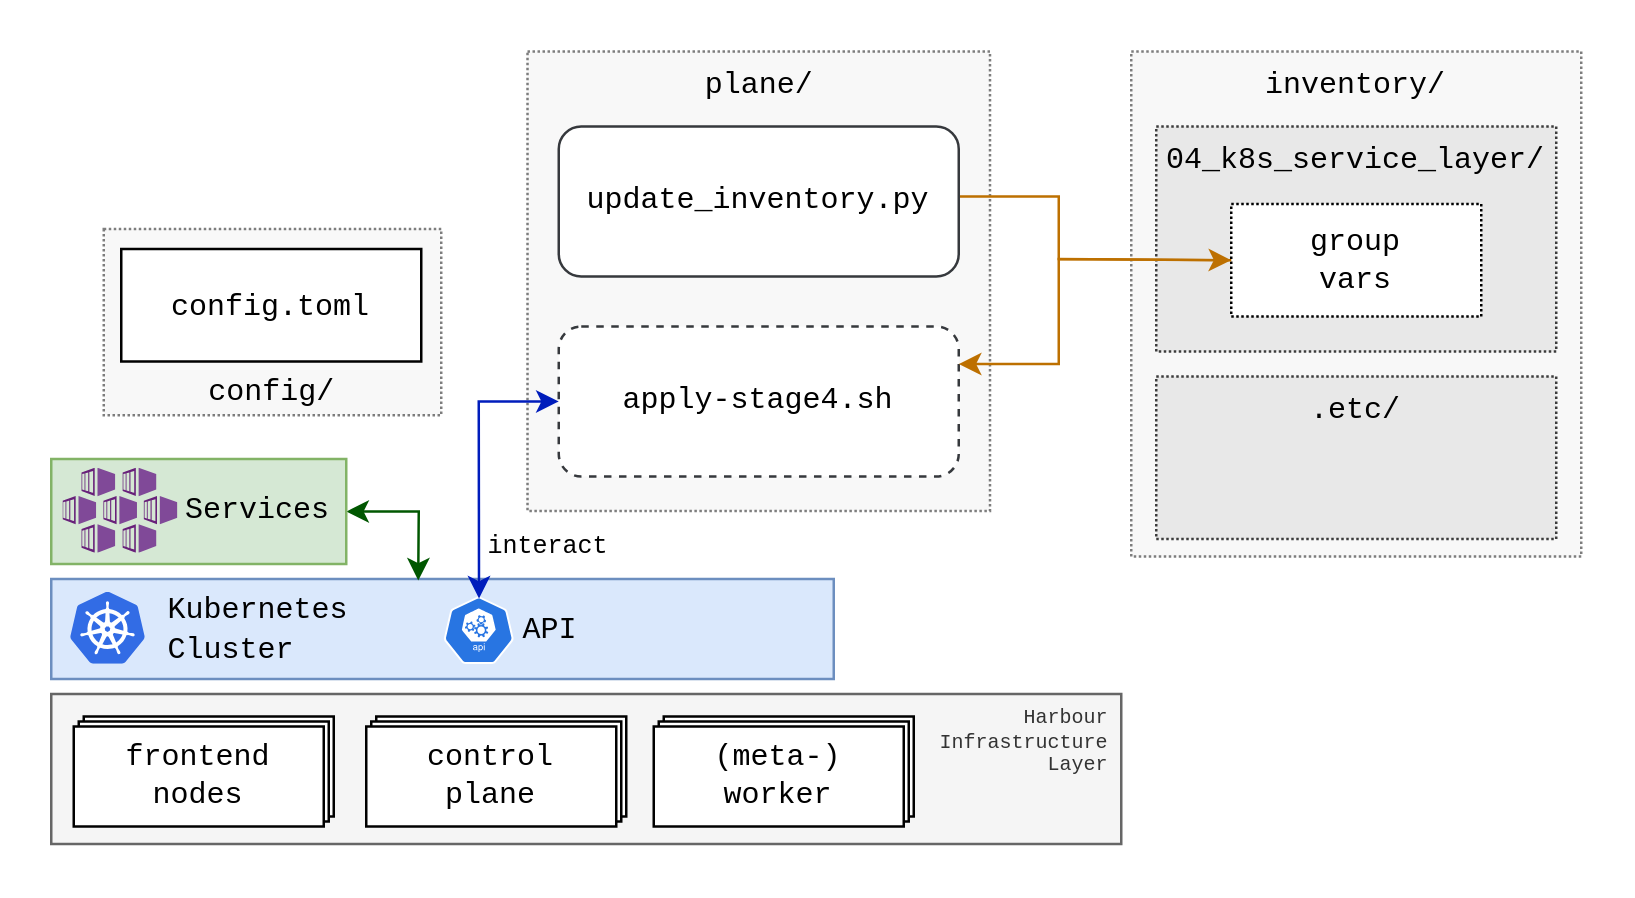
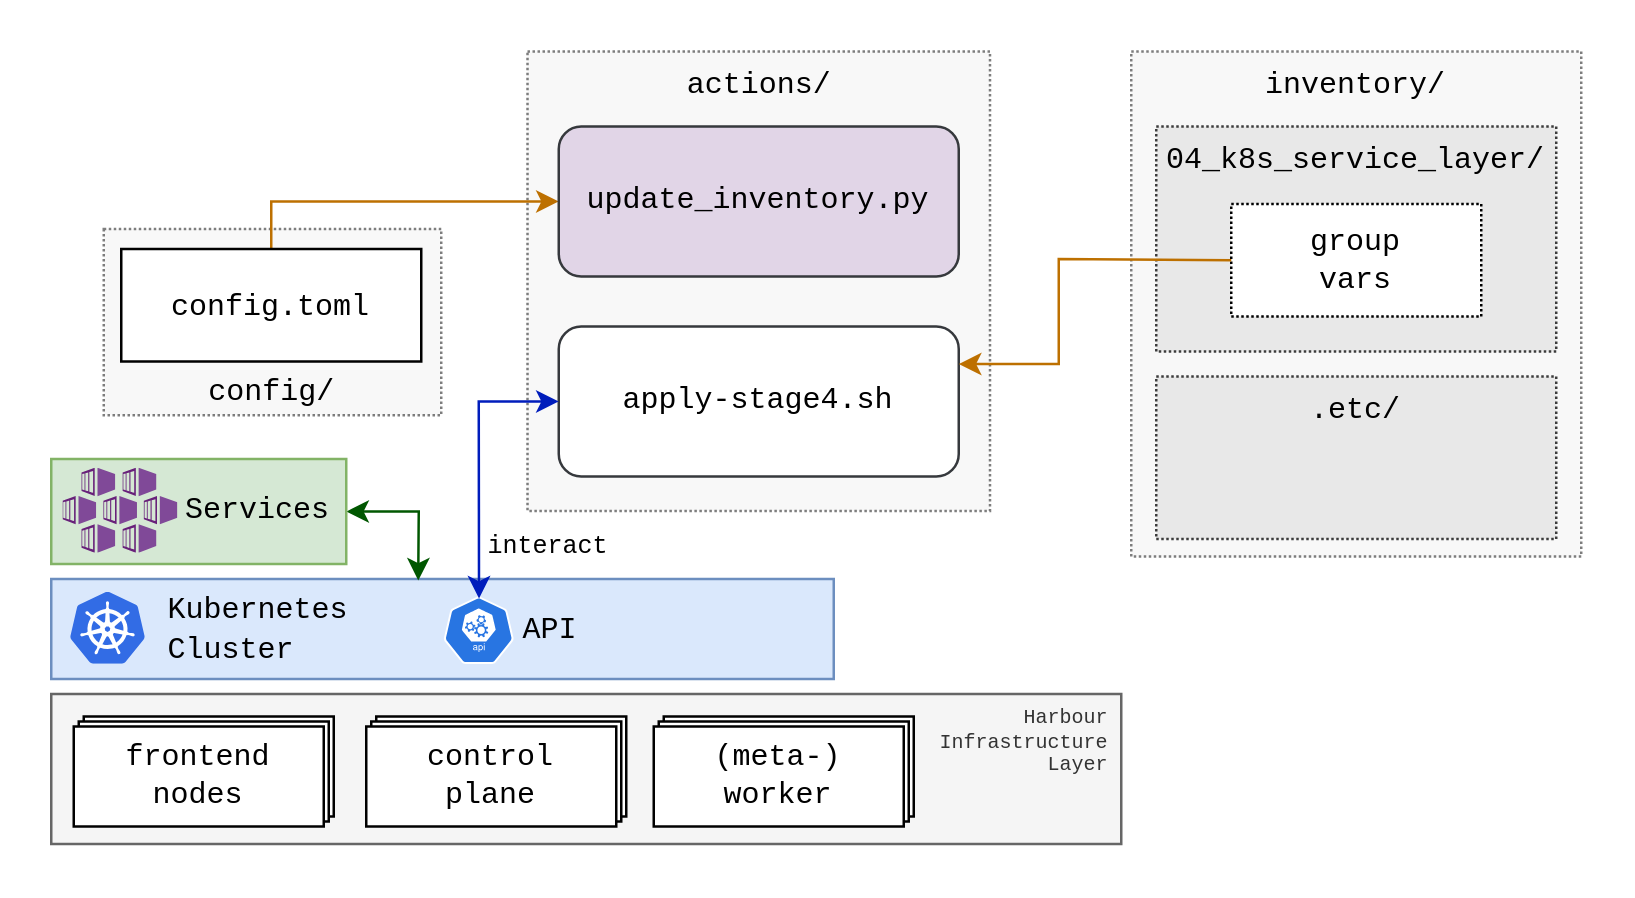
(760, 87) -> (760, 87)
(1037, 196) -> none
none -> (383, 201)
(759, 201) -> (759, 201)
(759, 401) -> (759, 401)
